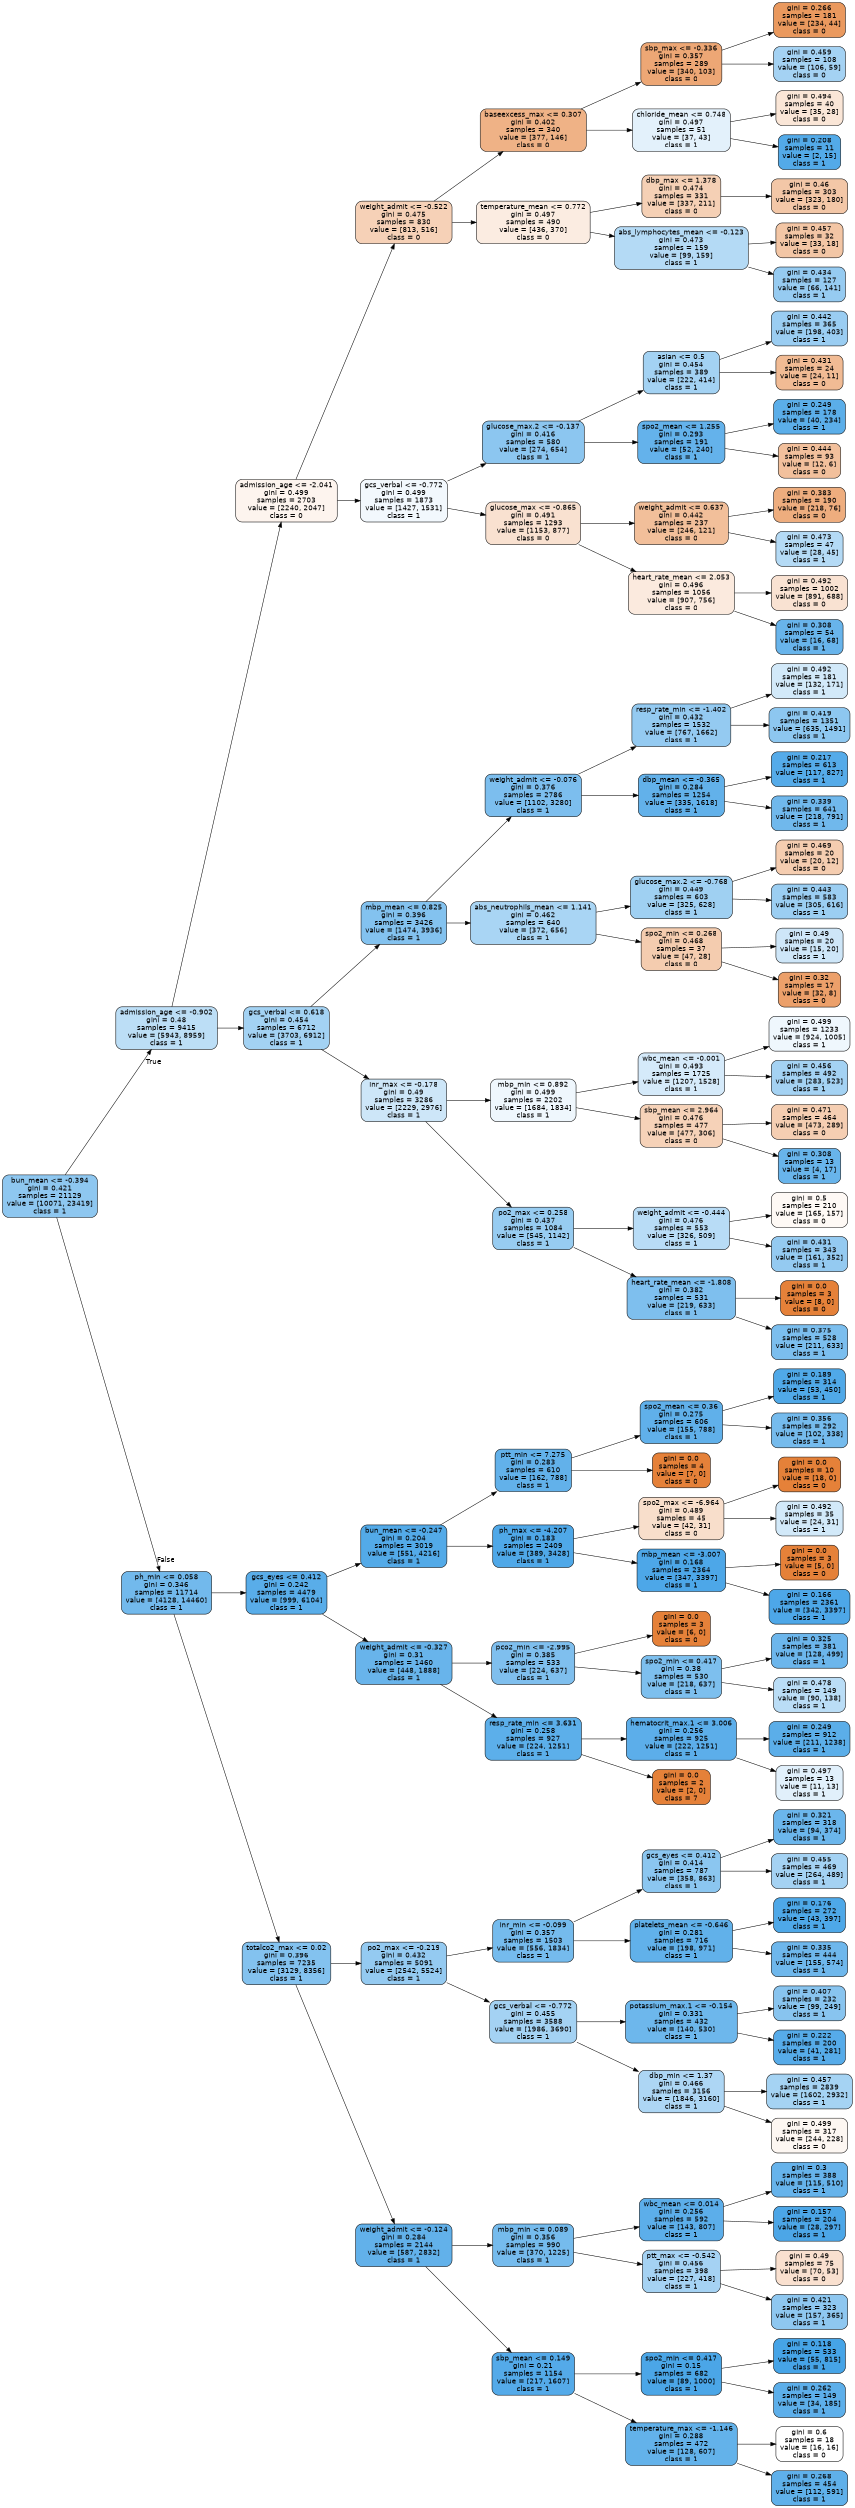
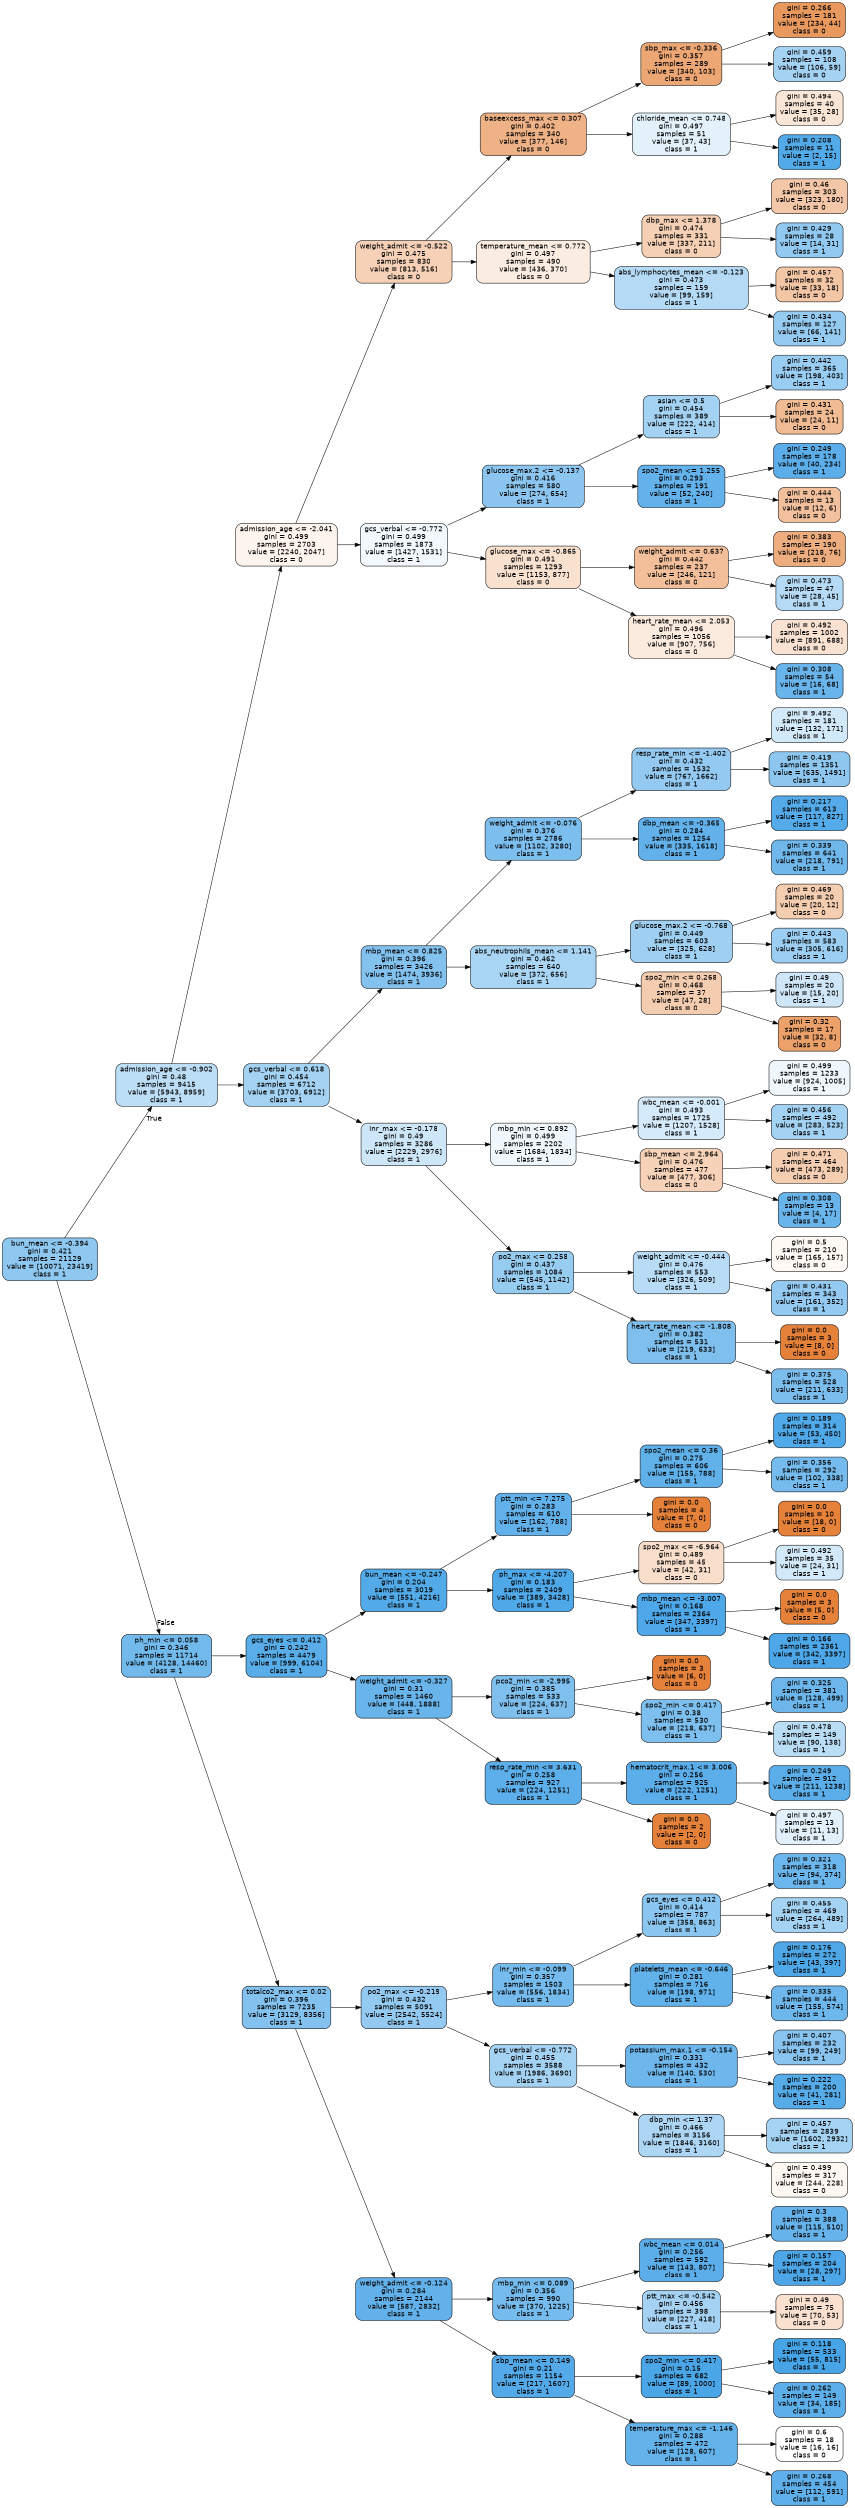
none -> (809, 240)
(809, 461) -> (809, 505)
(809, 681) -> (809, 725)
(681, 1787) -> (681, 1831)
(809, 2312) -> none
